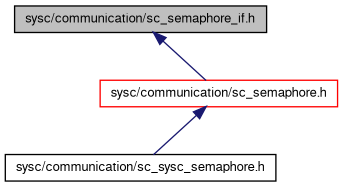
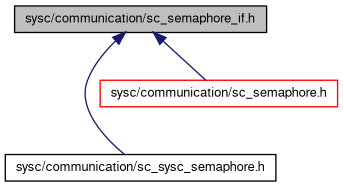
(175, 135) -> (86, 100)
